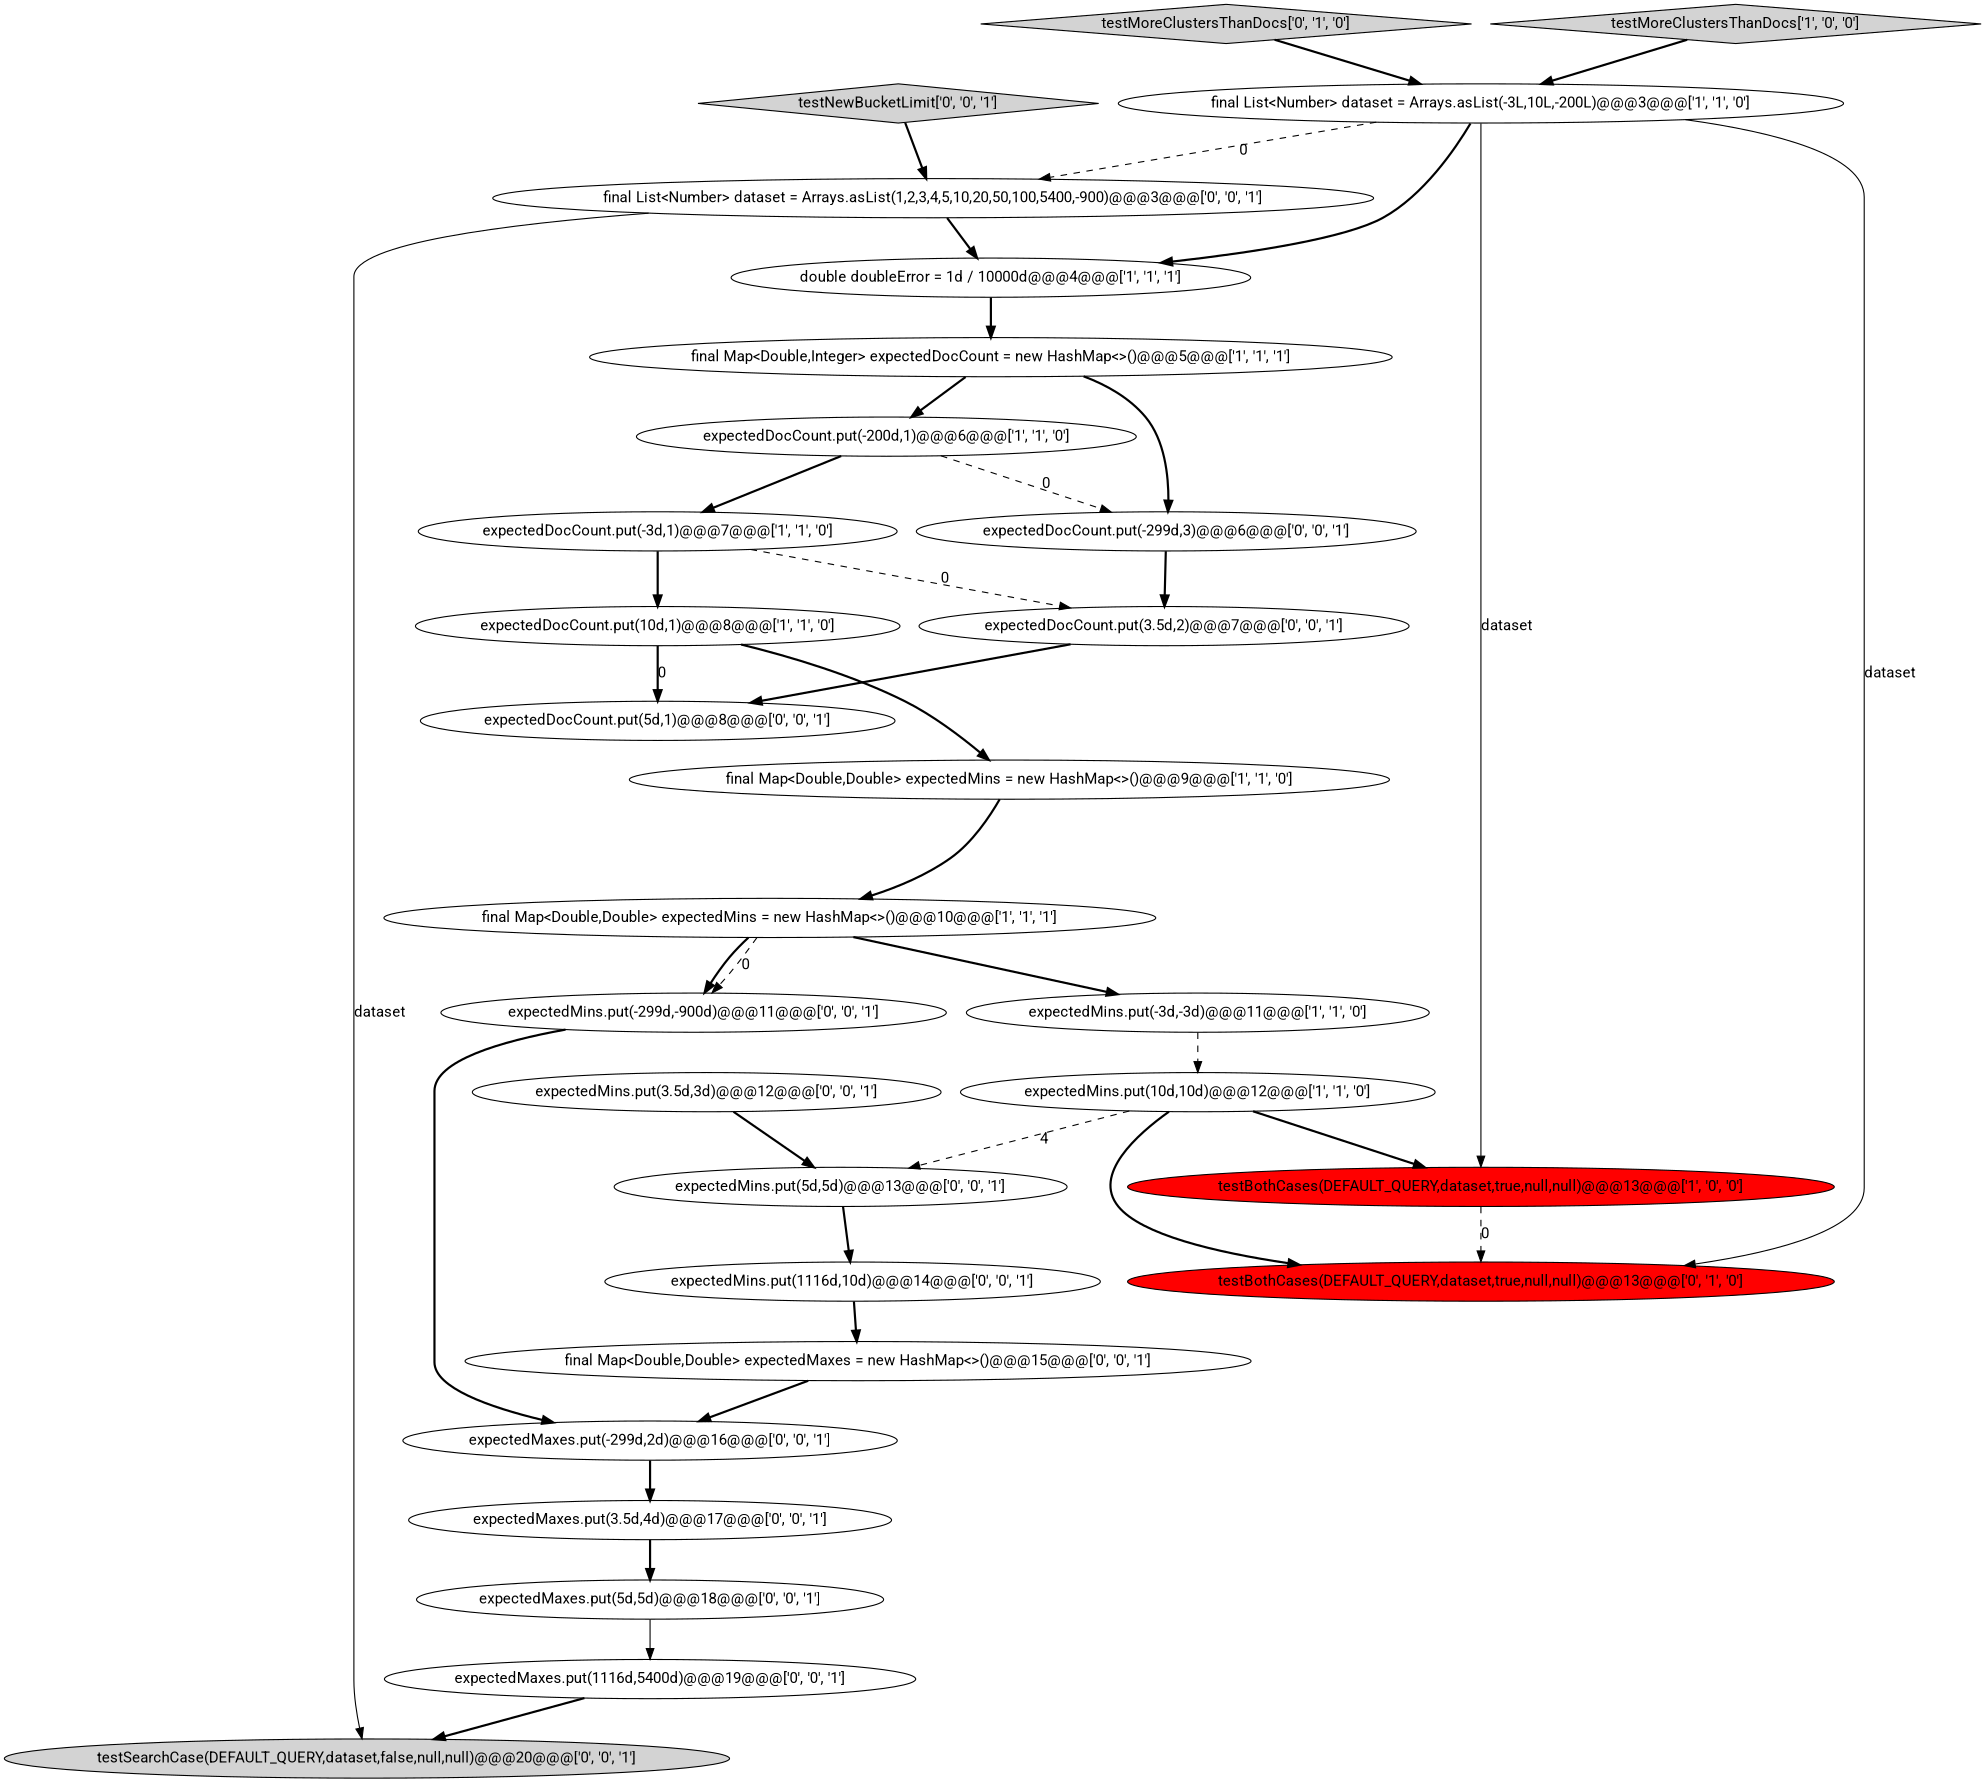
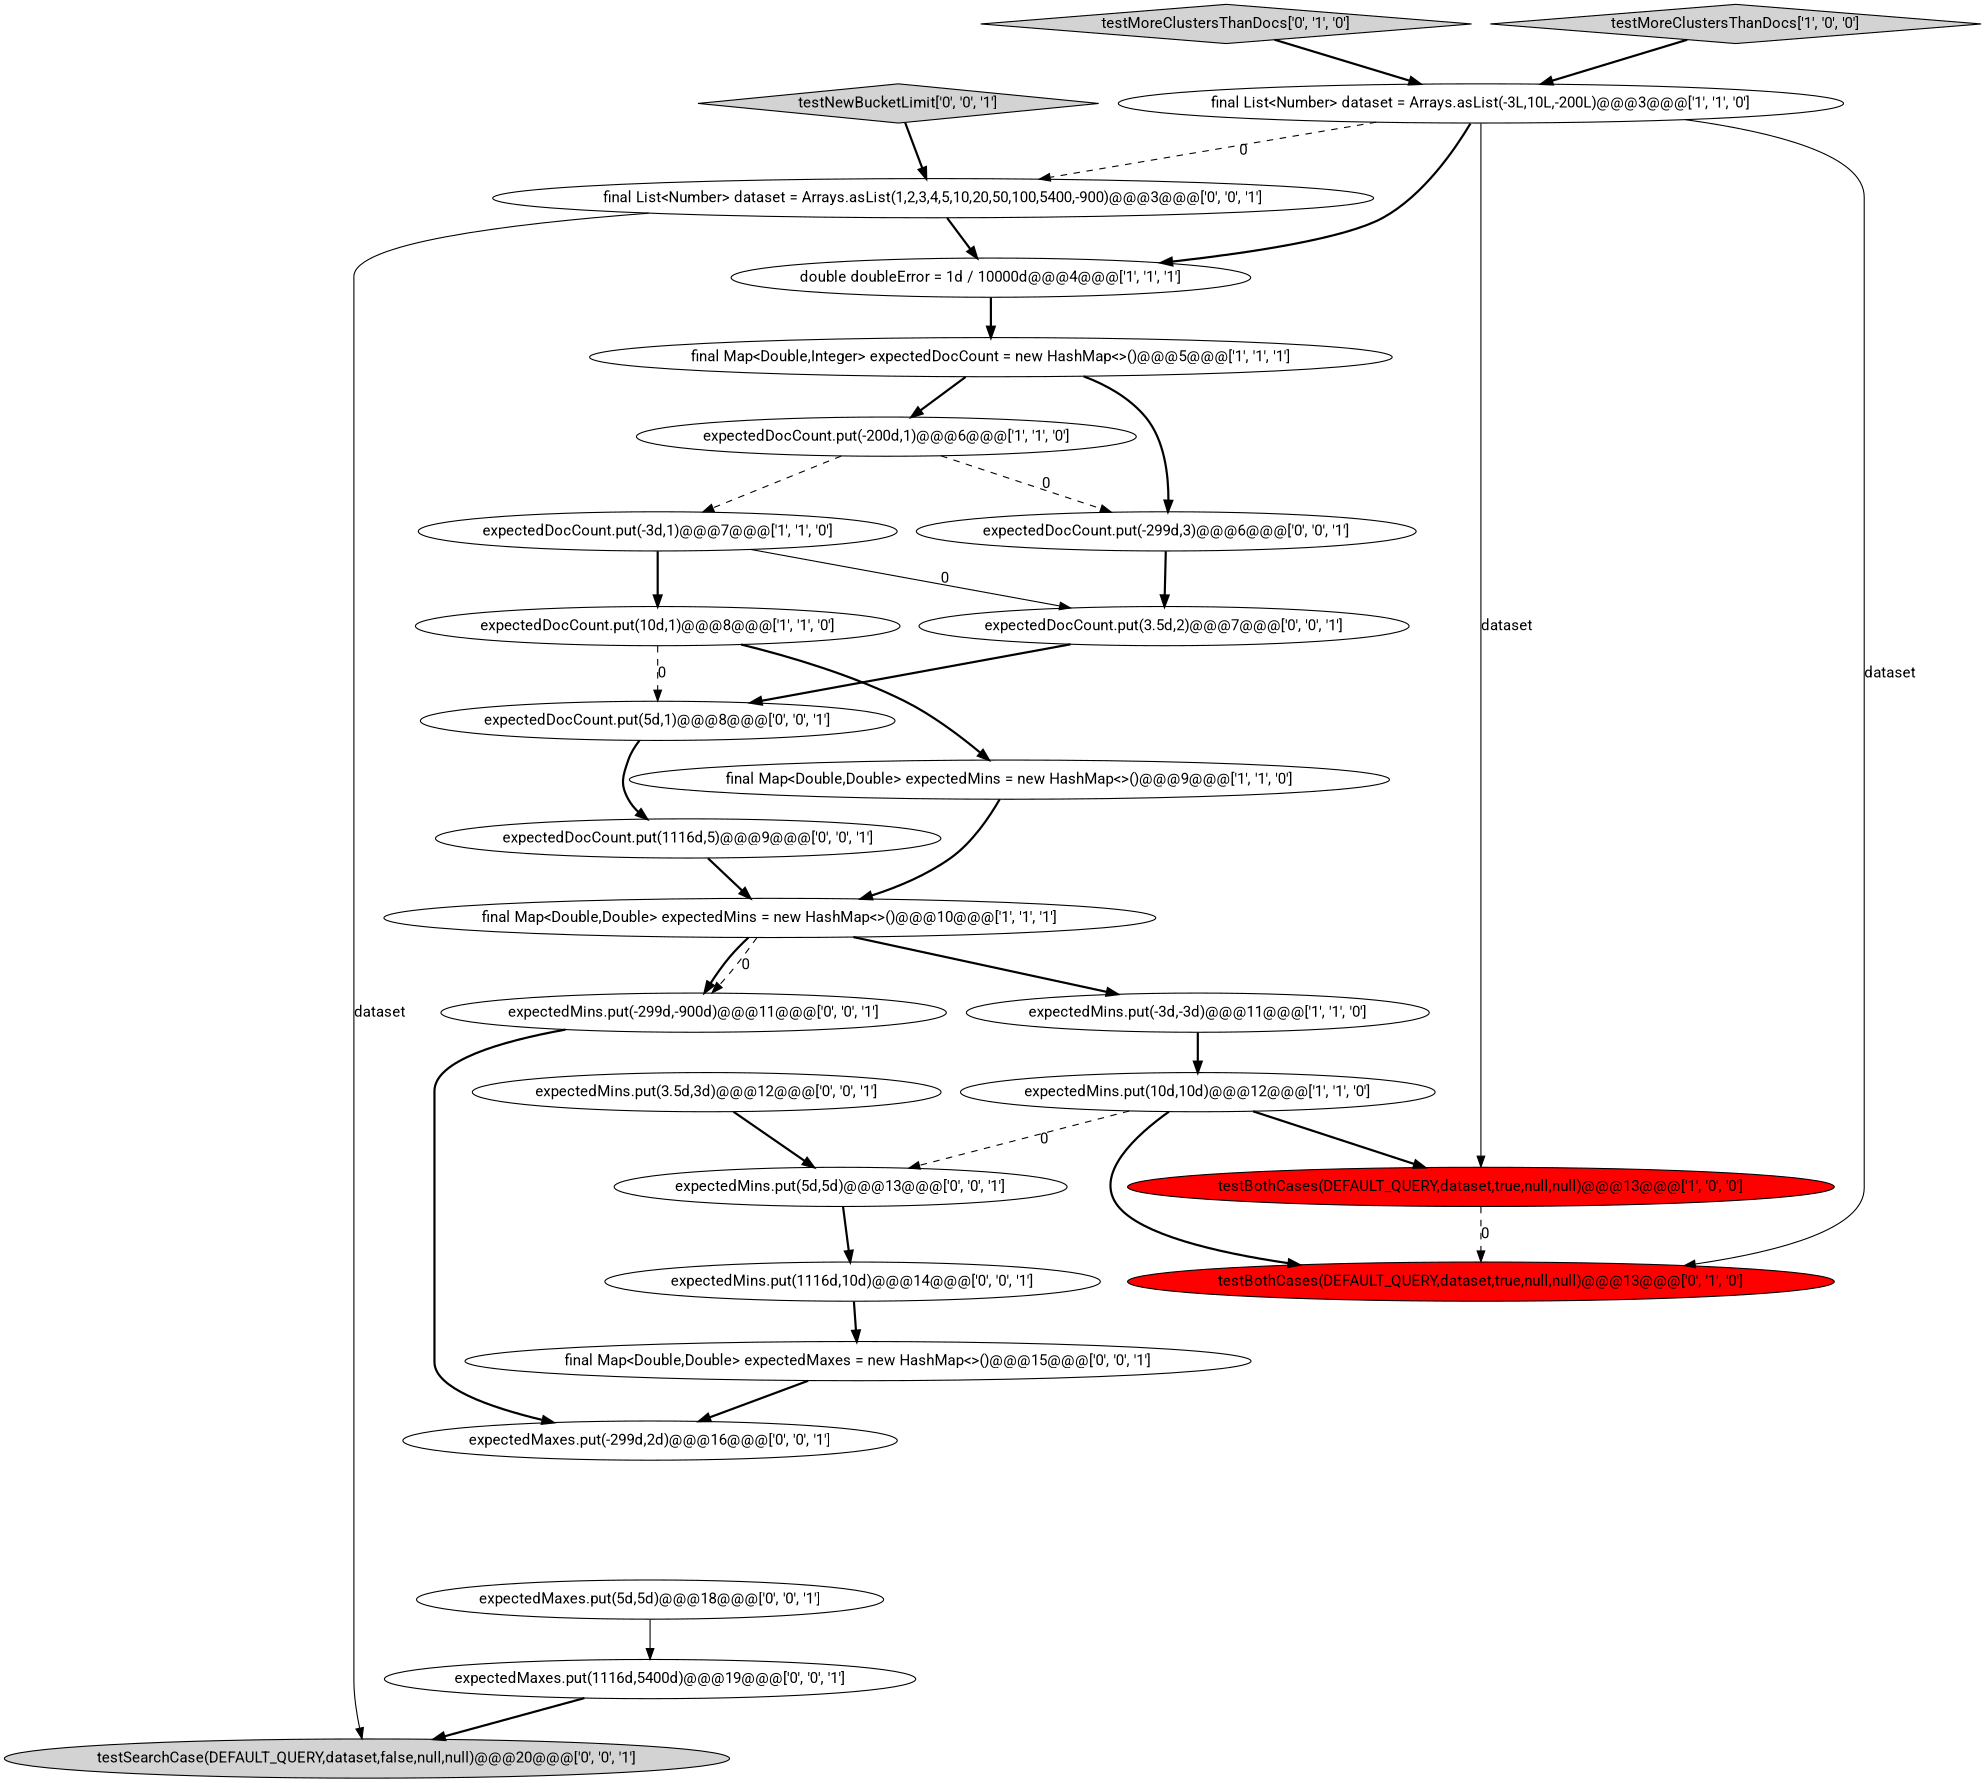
(777, 482) -> (777, 482)
(905, 578) -> (905, 578)
(658, 668) -> (658, 668)
none -> (688, 838)
(1198, 1047) -> (1198, 1047)
(1044, 1140) -> (1044, 1140)
(650, 1520) -> none
